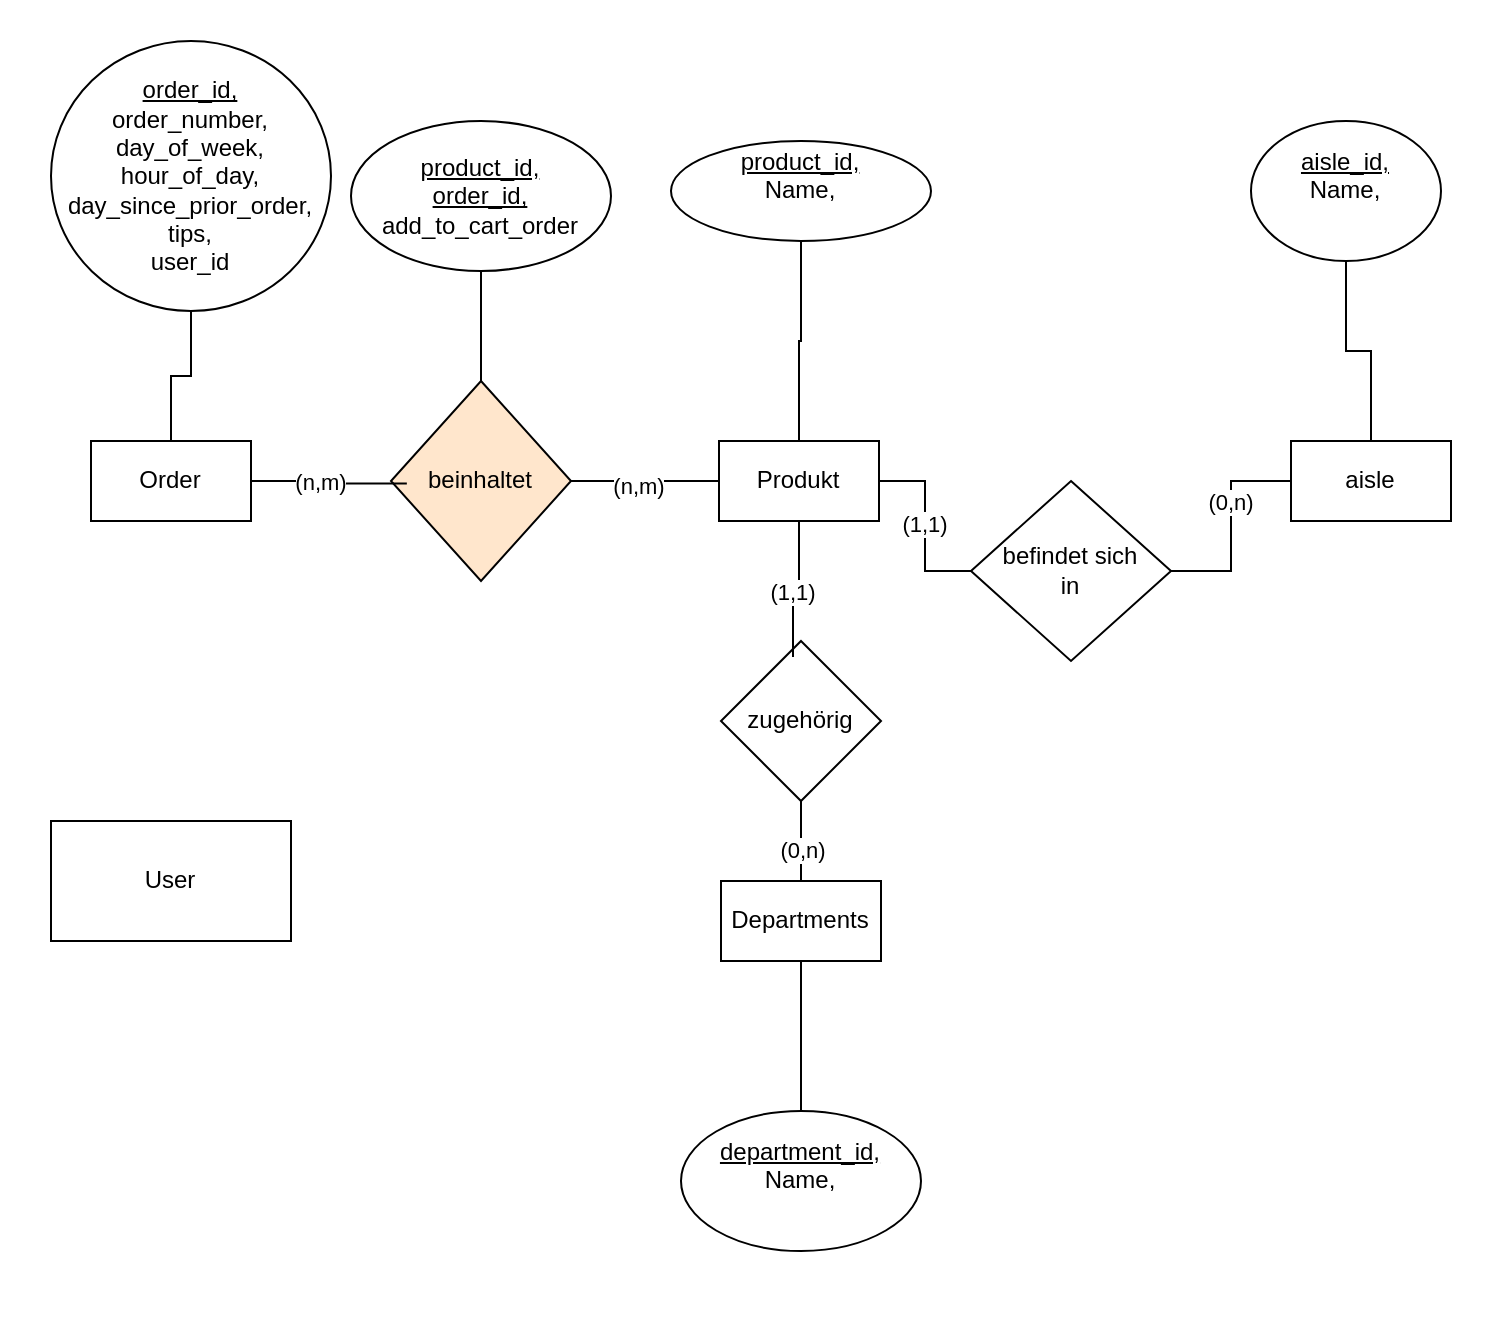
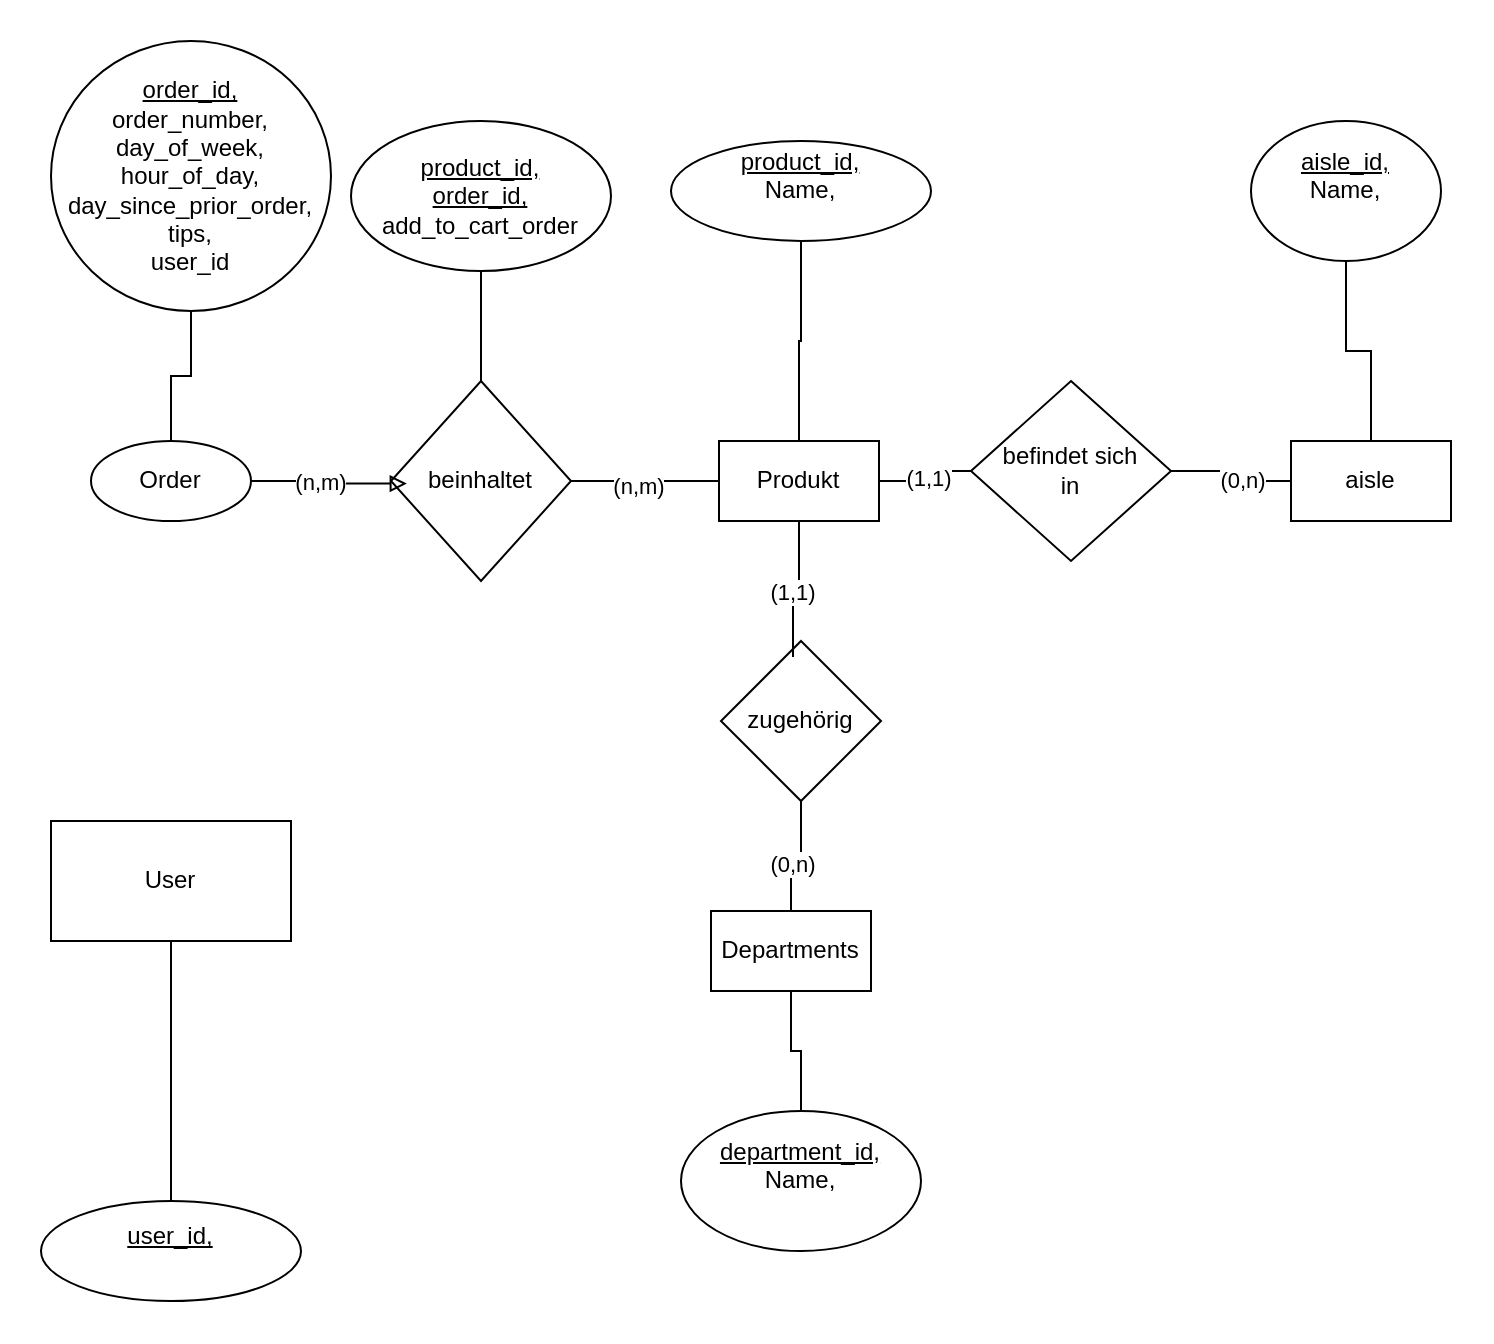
(171, 481) -> (171, 481)
(481, 481) -> (481, 481)
(397, 484) -> (389, 484)
(1071, 571) -> (1071, 471)
(801, 921) -> (791, 951)
none -> (171, 1071)
none -> (171, 1251)
